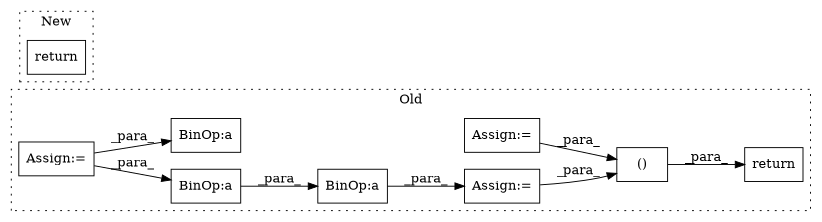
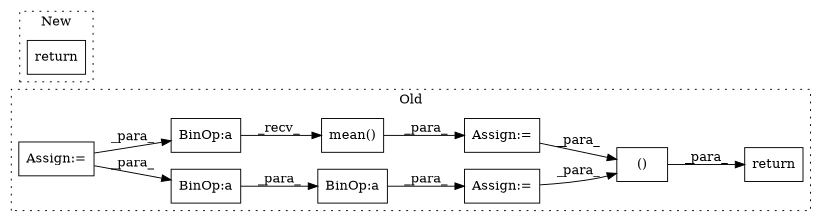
none -> (353, 135)
